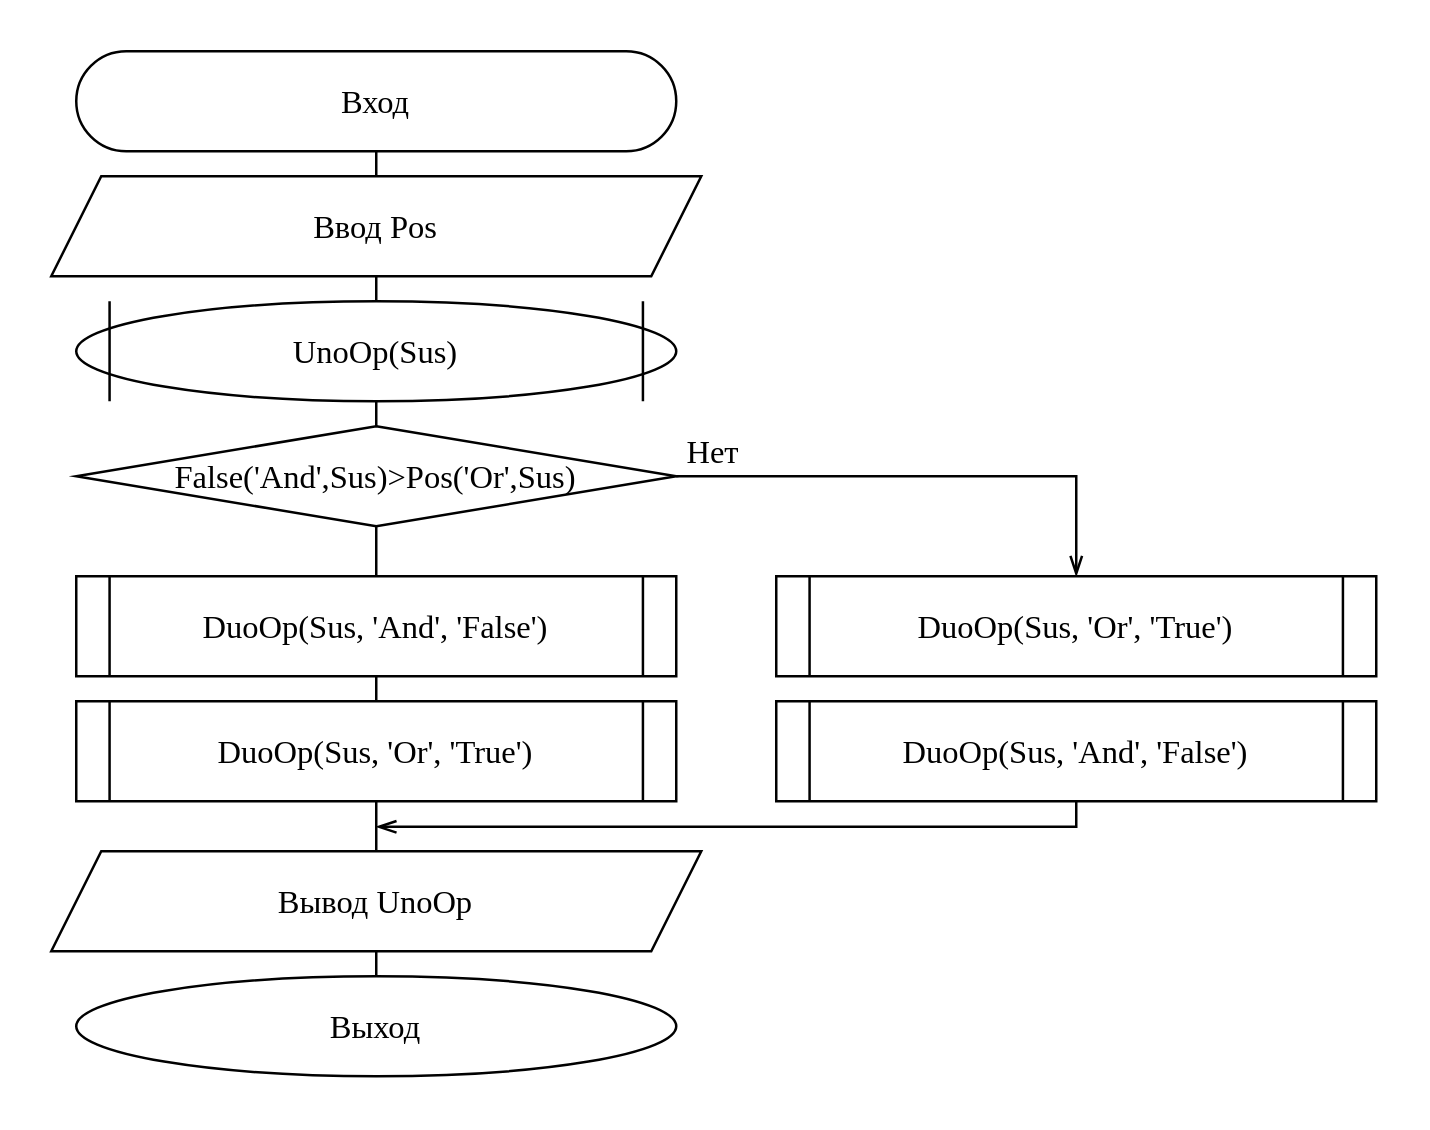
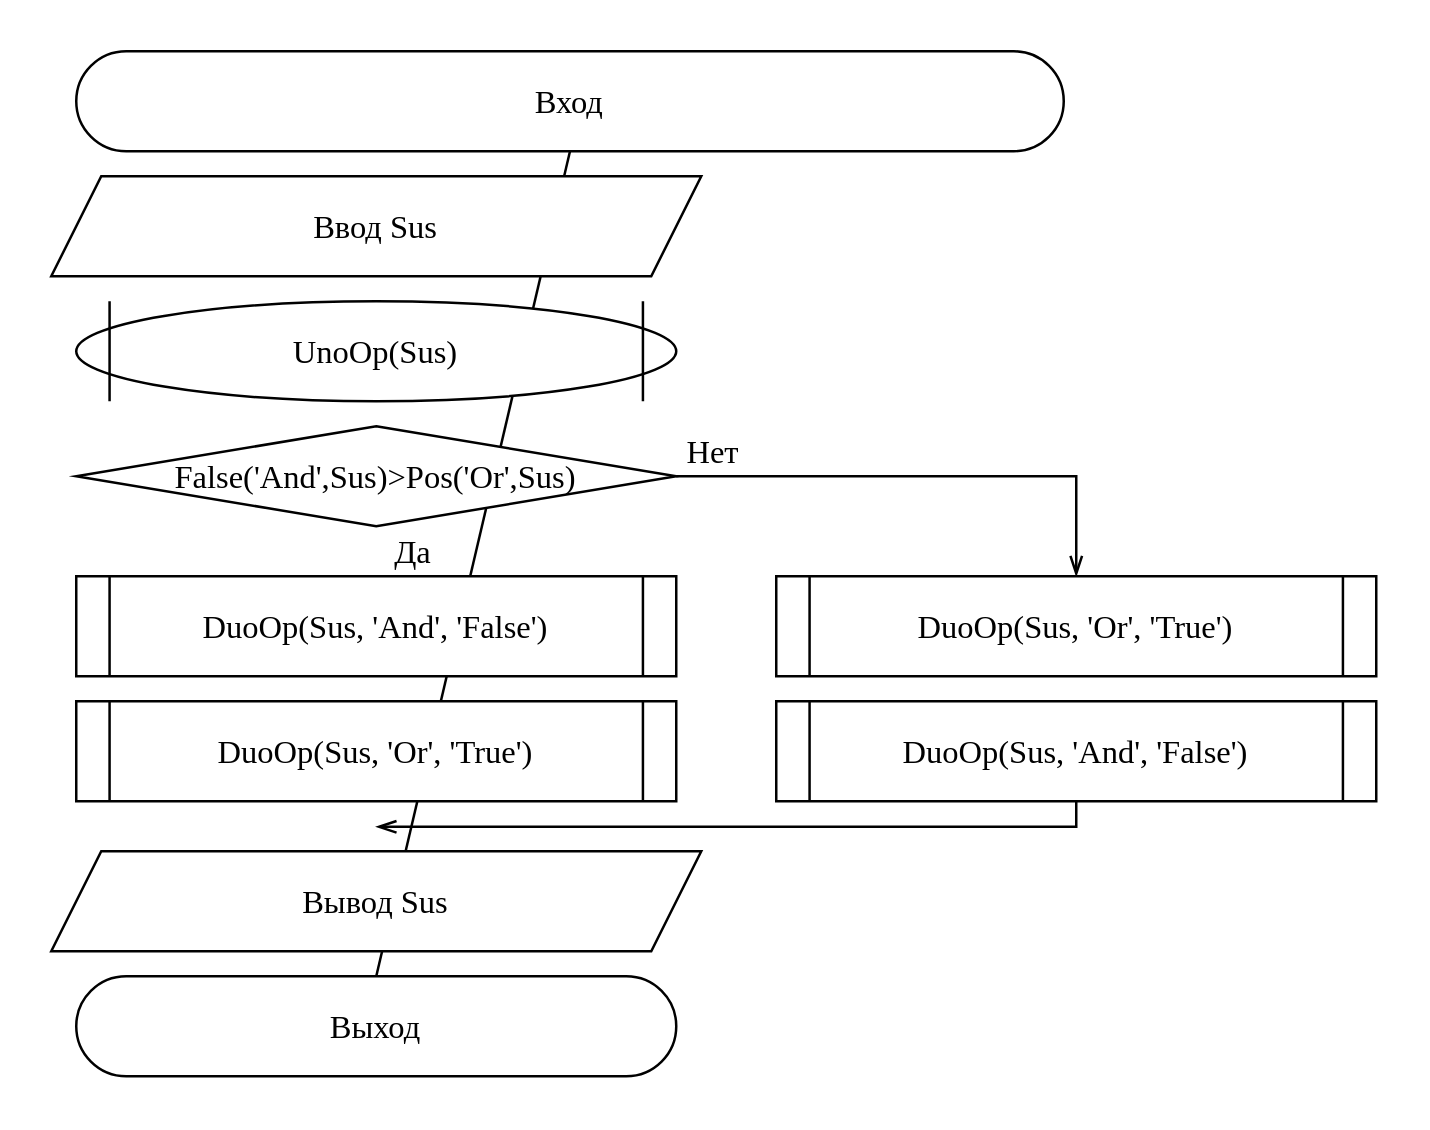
(376, 101) -> (570, 101)
(376, 226) -> (376, 226)
none -> (414, 551)
(376, 901) -> (376, 901)
(376, 1026) -> (376, 1026)
